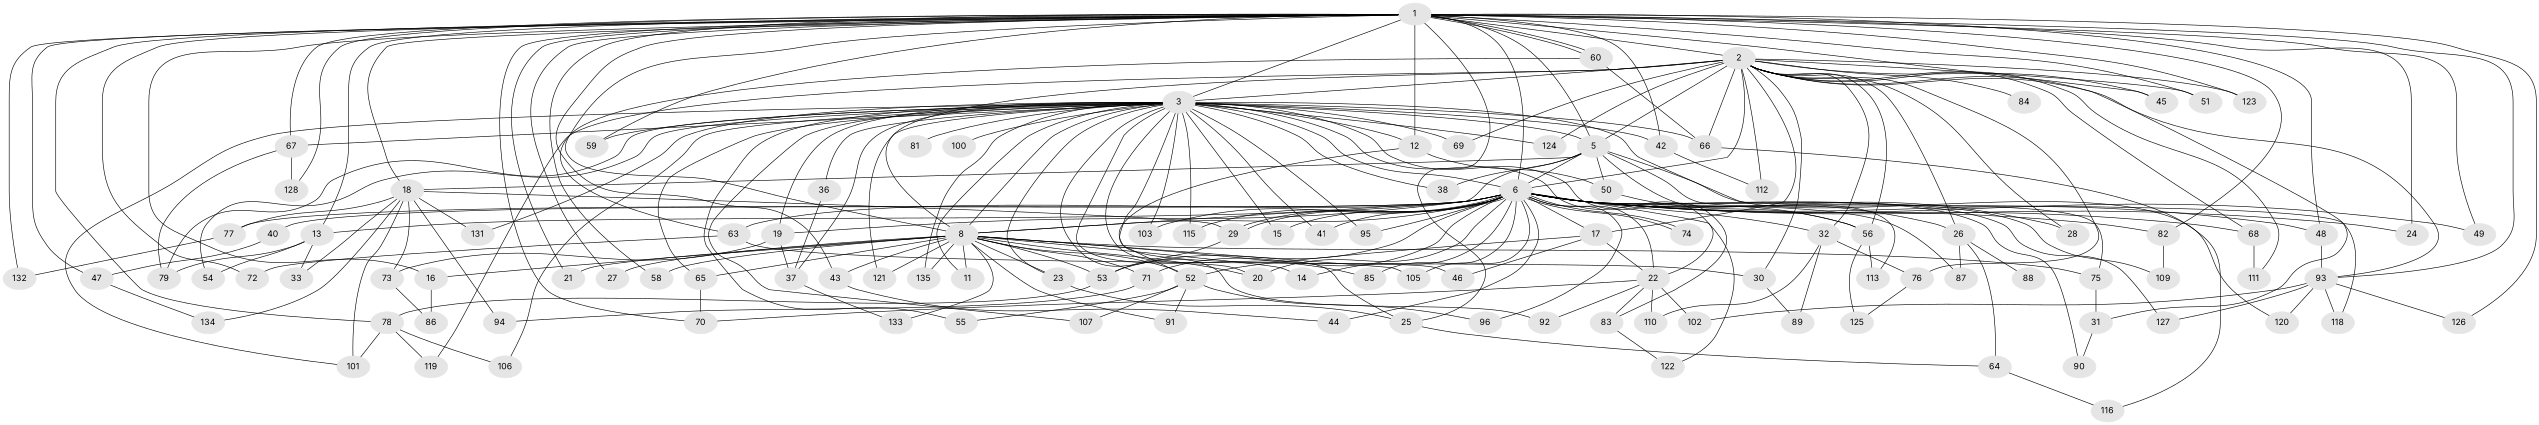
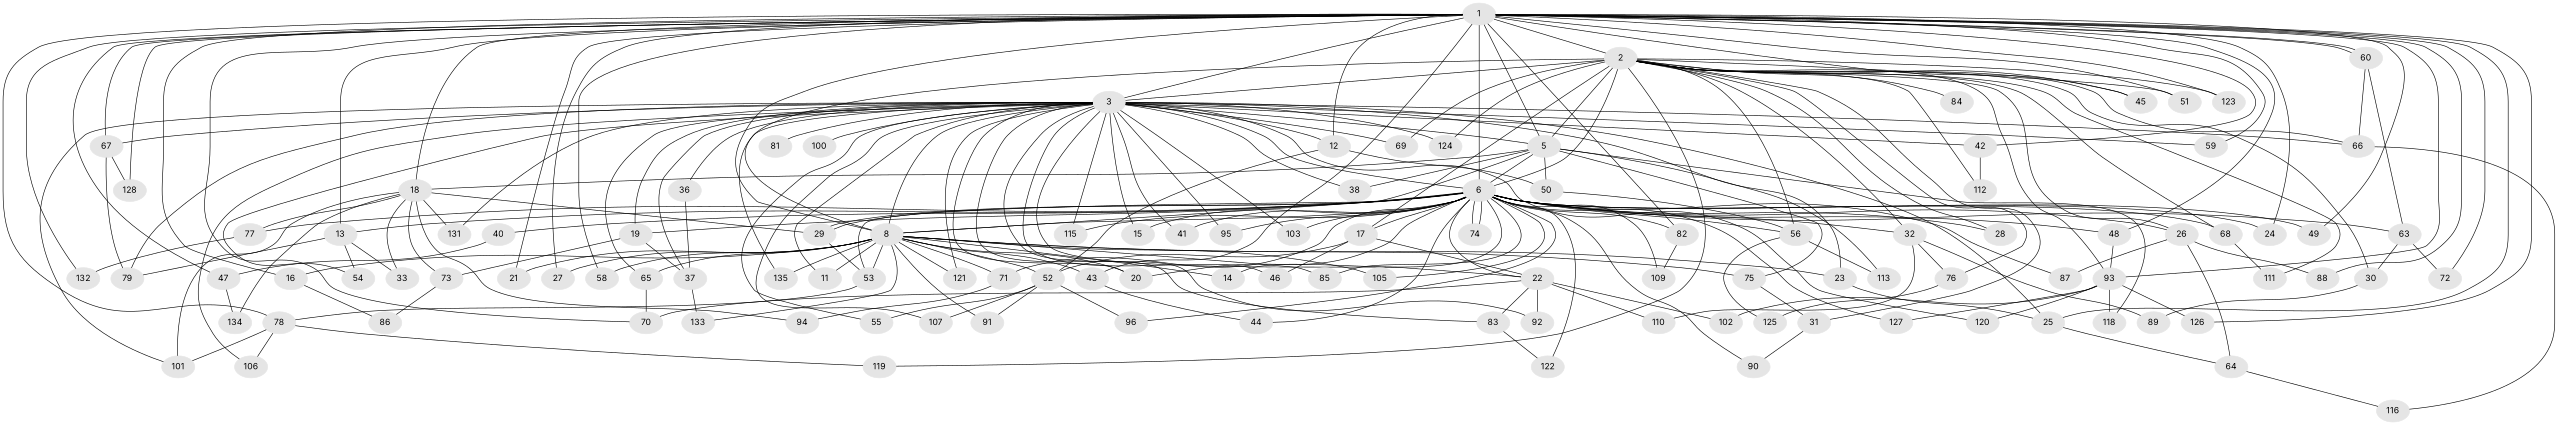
none -> (2439, 55)
